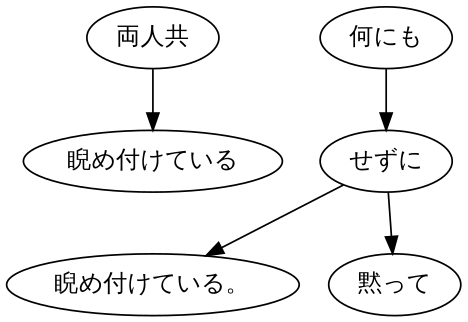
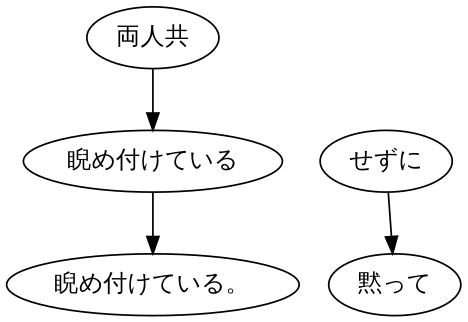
(386, 38) -> none
(283, 216) -> (153, 215)
